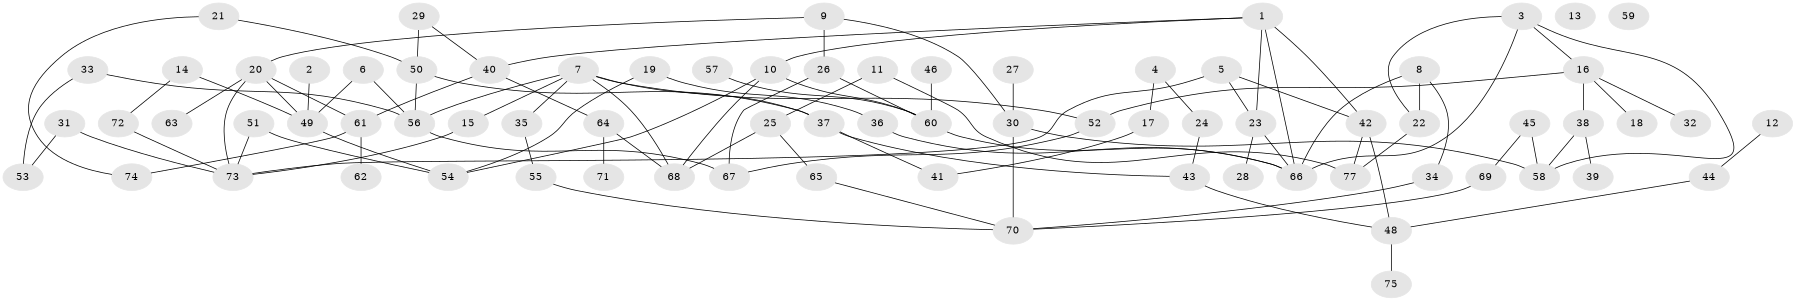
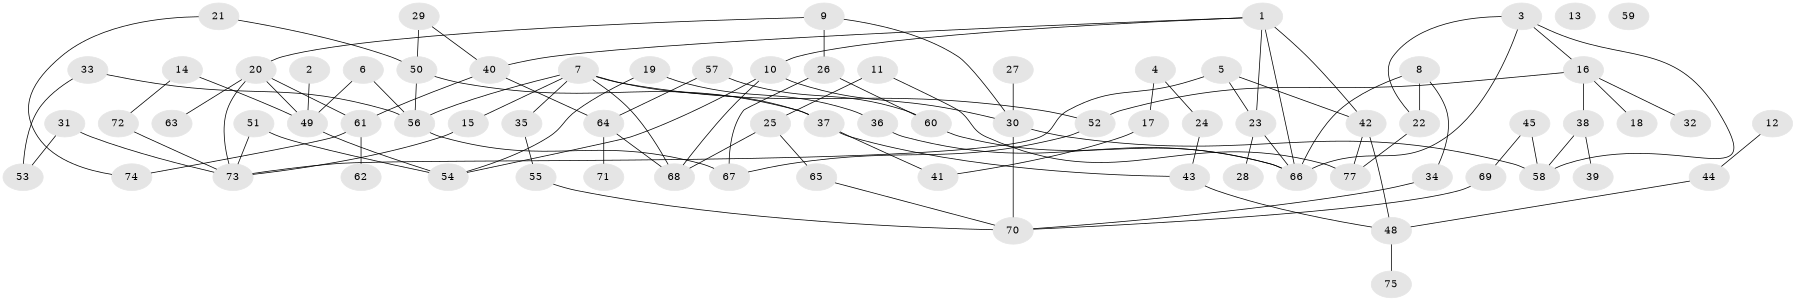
(931, 70) -> none
(824, 92) -> (916, 104)
none -> (658, 97)
